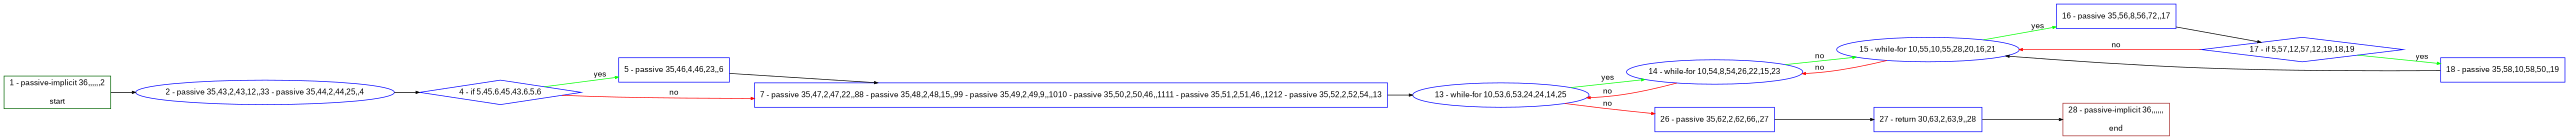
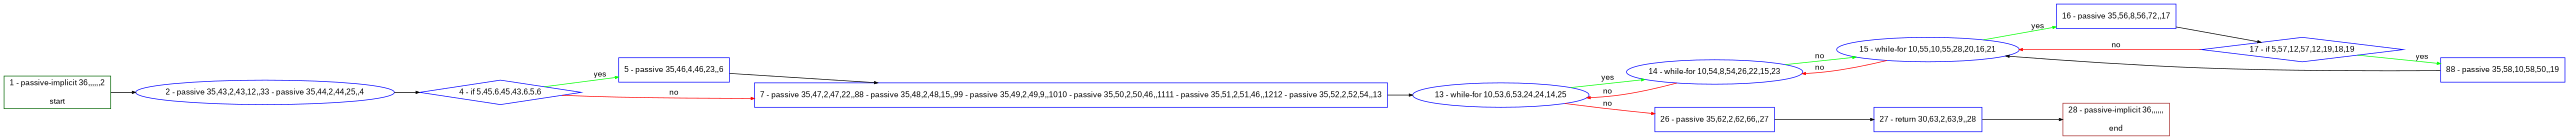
(2503, 70) -> (2503, 70)
